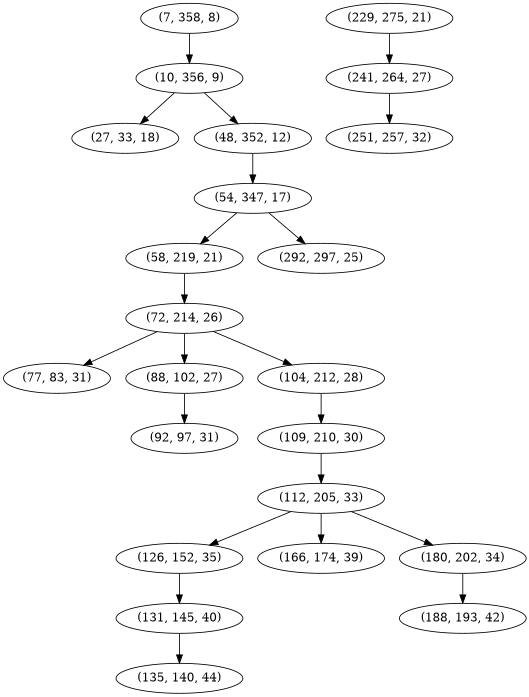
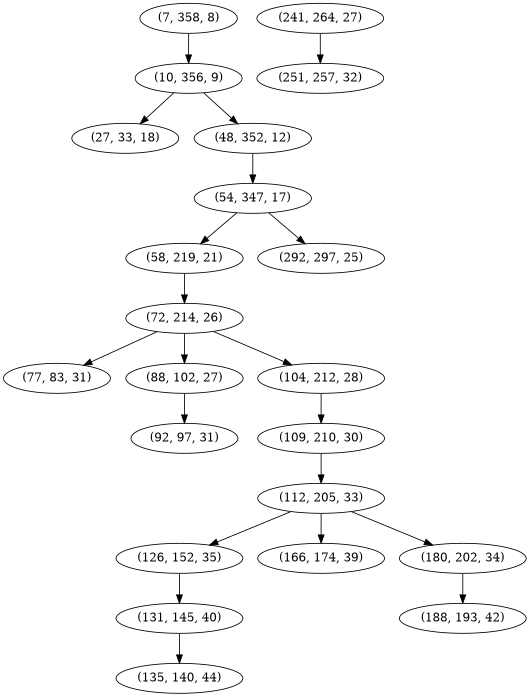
(389, 18) -> none
